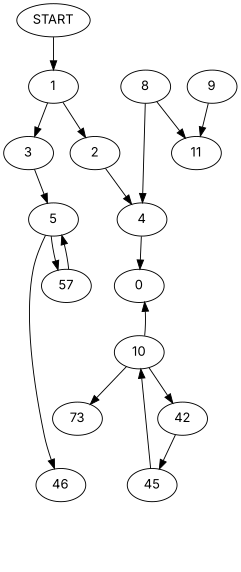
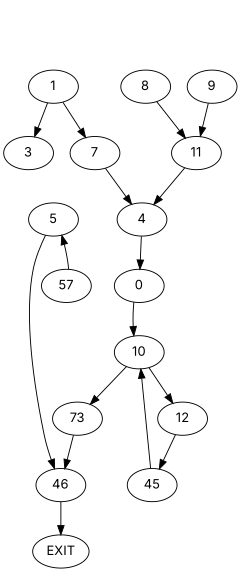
(53, 20) -> none
(144, 148) -> (172, 183)
(95, 153) -> (95, 153)
(39, 182) -> none
(53, 249) -> none
(145, 324) -> (133, 314)
(183, 419) -> (183, 419)
none -> (70, 447)
none -> (61, 551)
